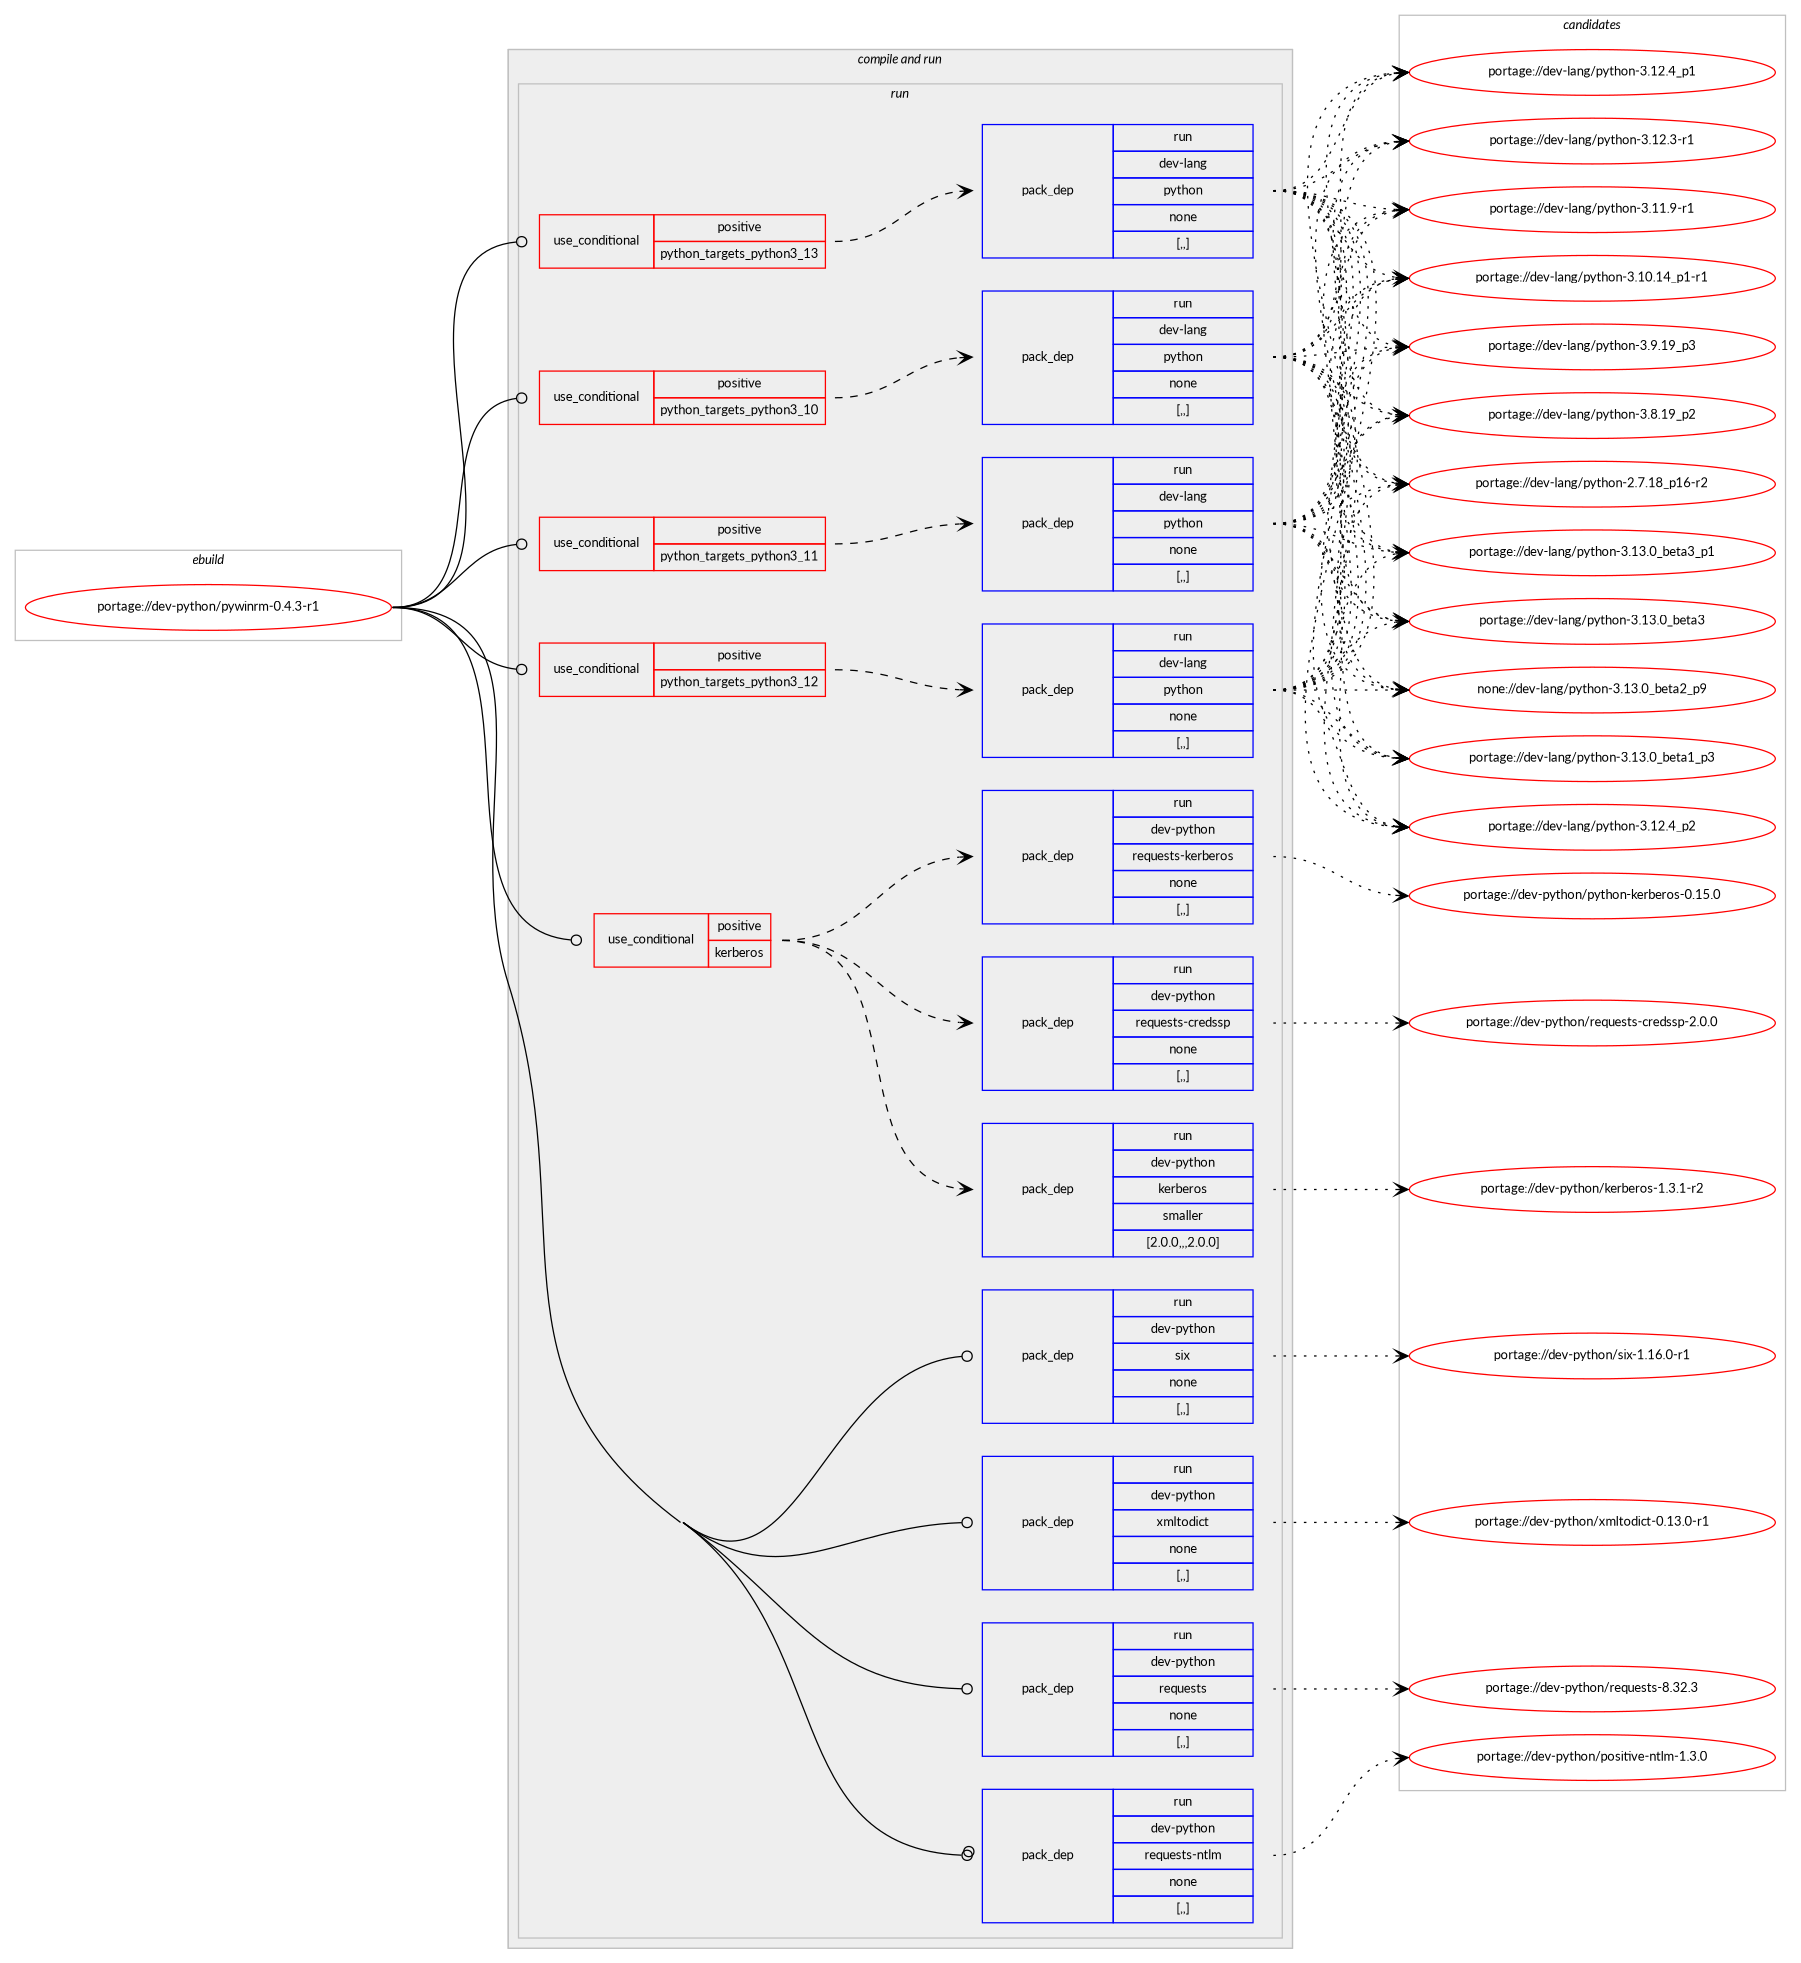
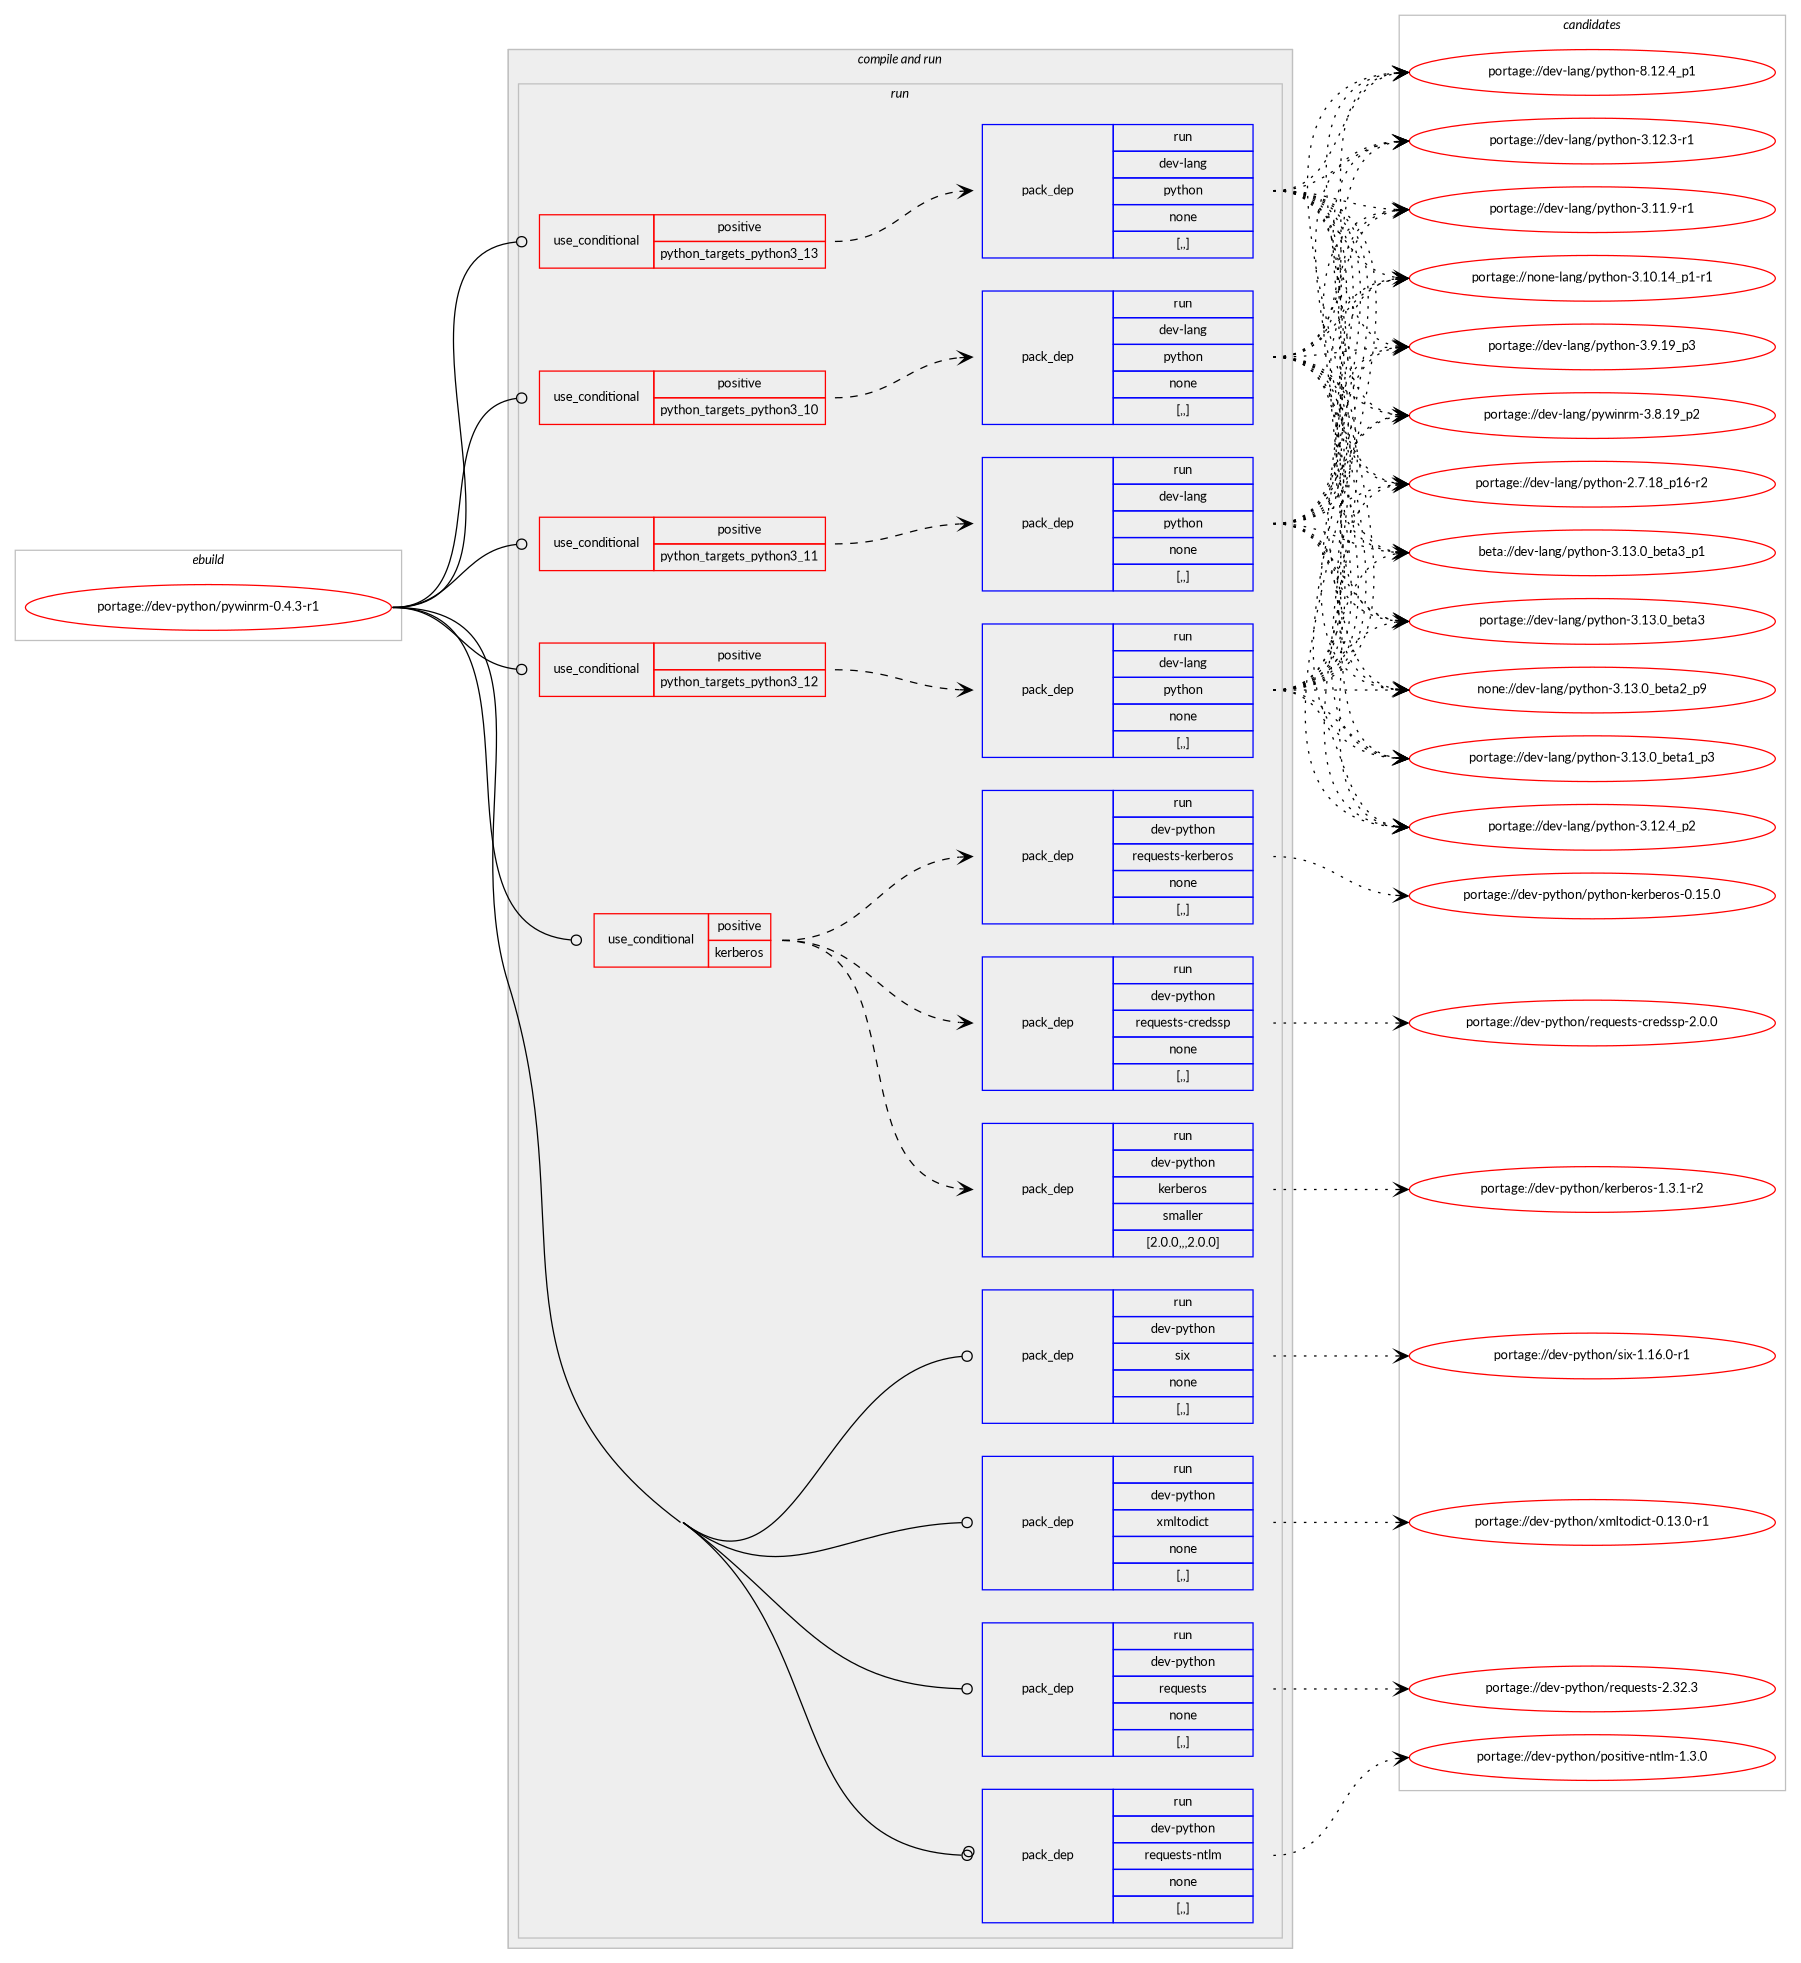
(1592, 72) -> (1592, 72)
(1592, 278) -> (1592, 278)
(1592, 416) -> (1592, 416)
(1592, 553) -> (1592, 553)
(1592, 1689) -> (1592, 1689)
